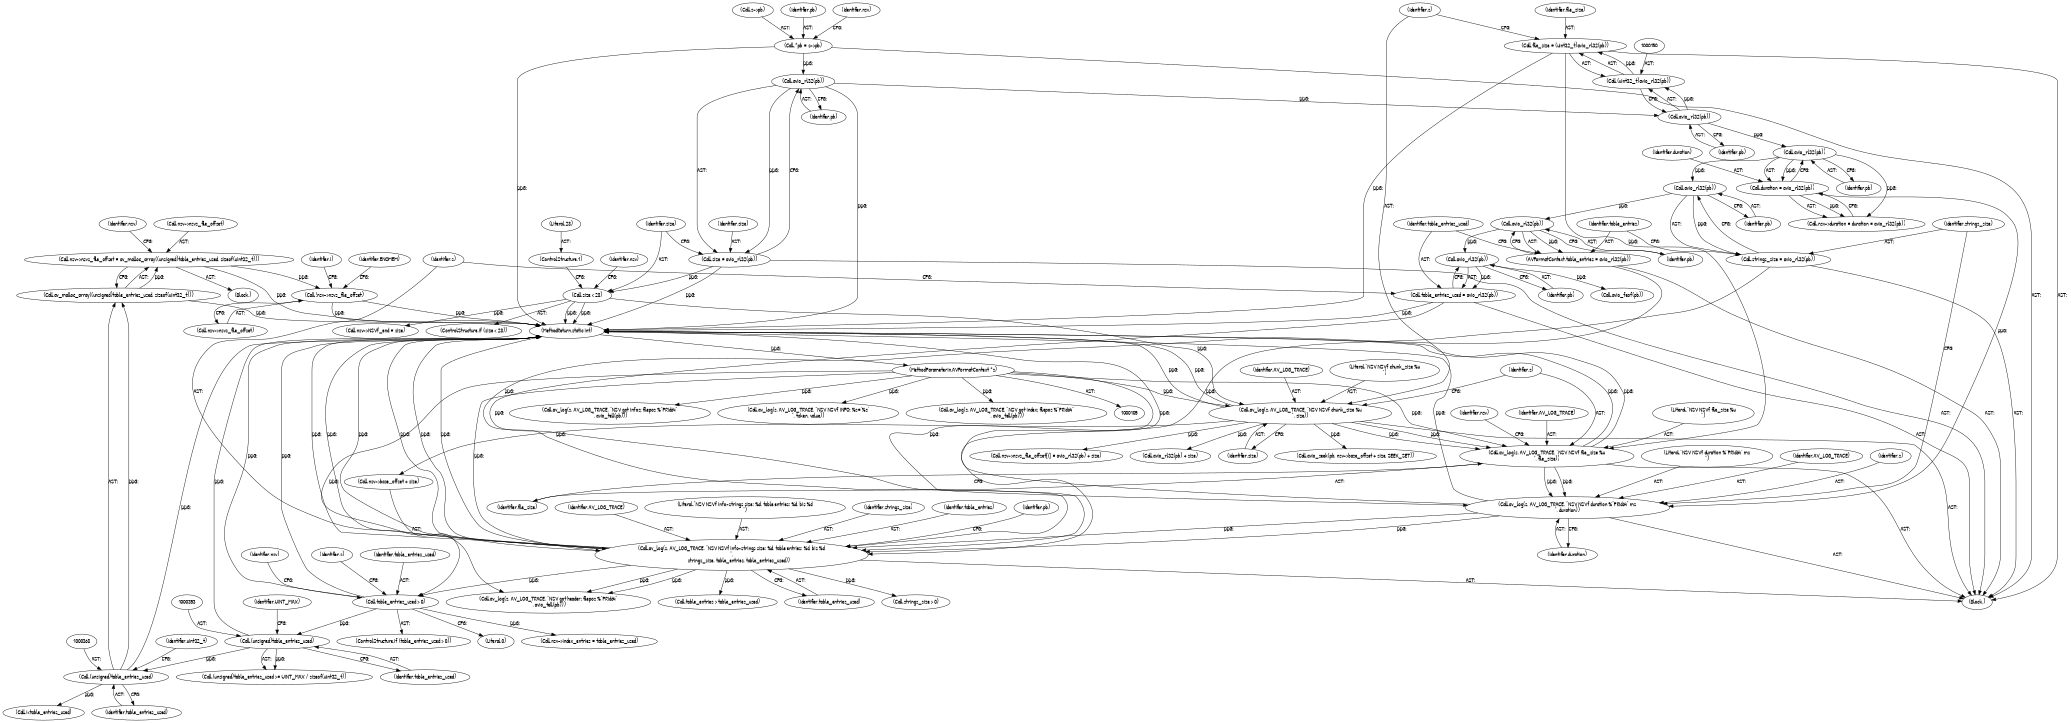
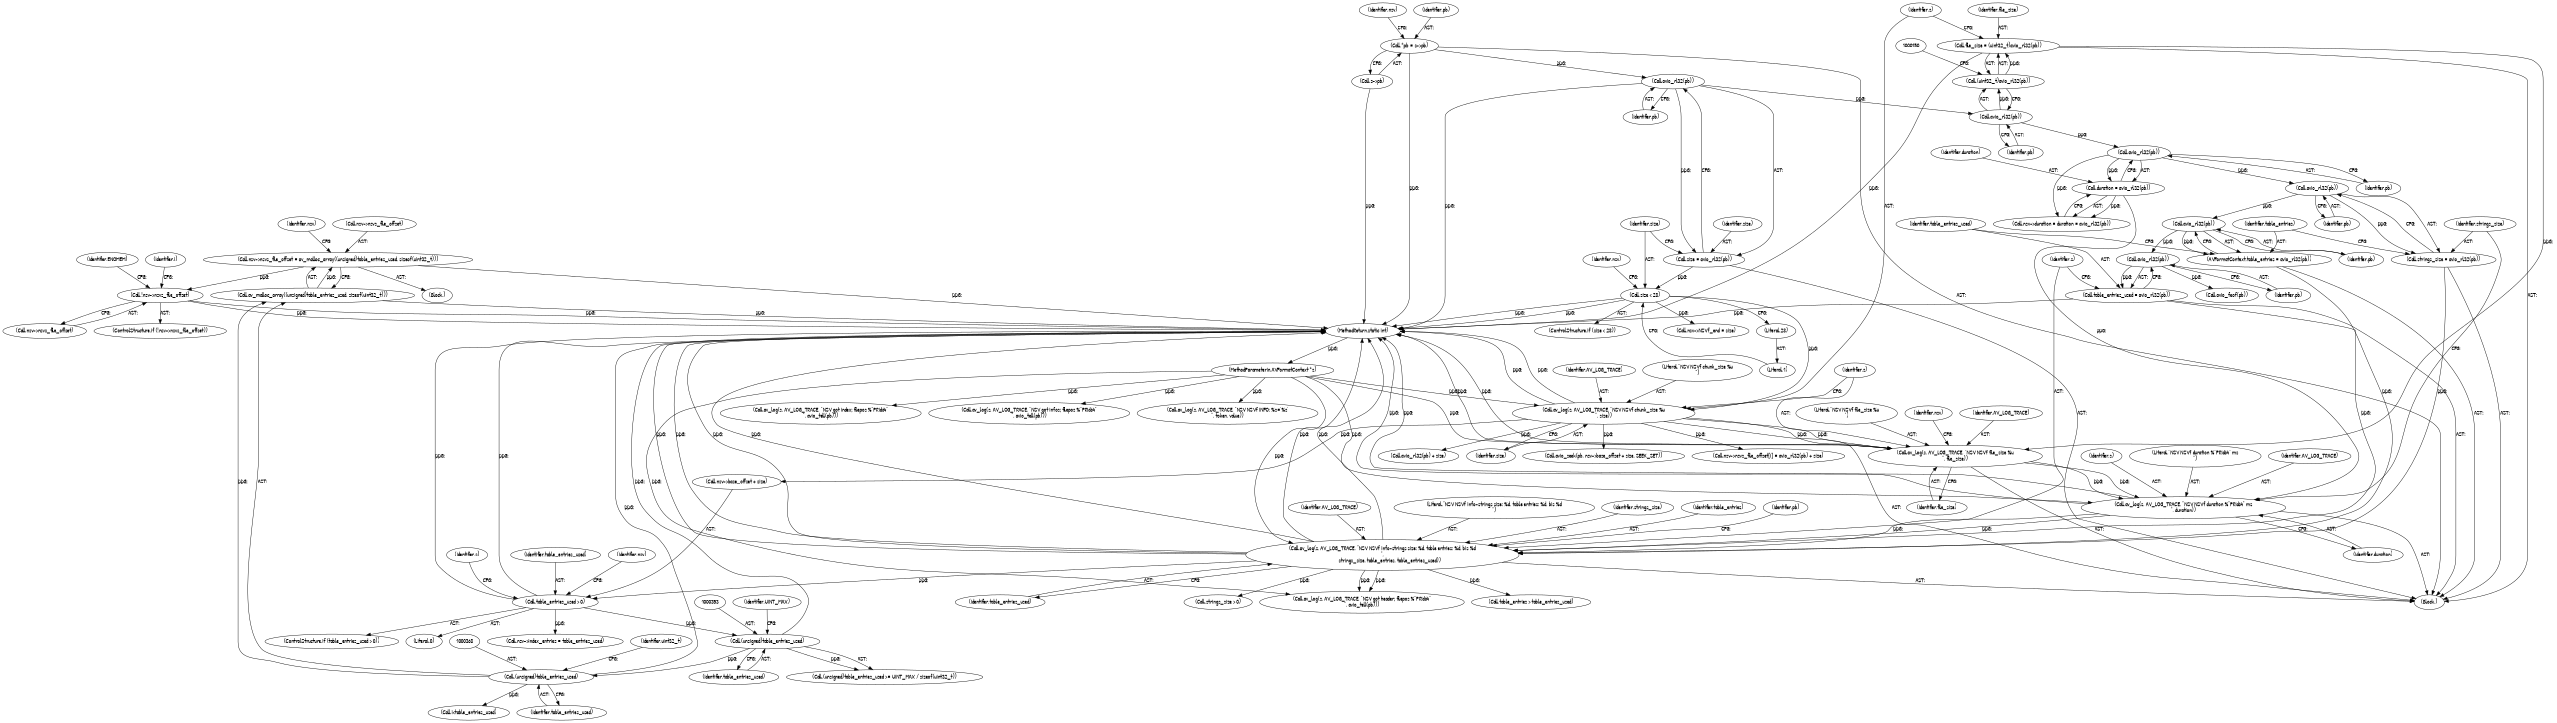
none -> (1375, 58)
(1650, 64) -> (1965, 64)
(561, 260) -> (1777, 370)
(659, 300) -> (1366, 204)
none -> (1719, 302)
none -> (160, 331)
(1129, 413) -> none
(463, 624) -> (496, 624)
